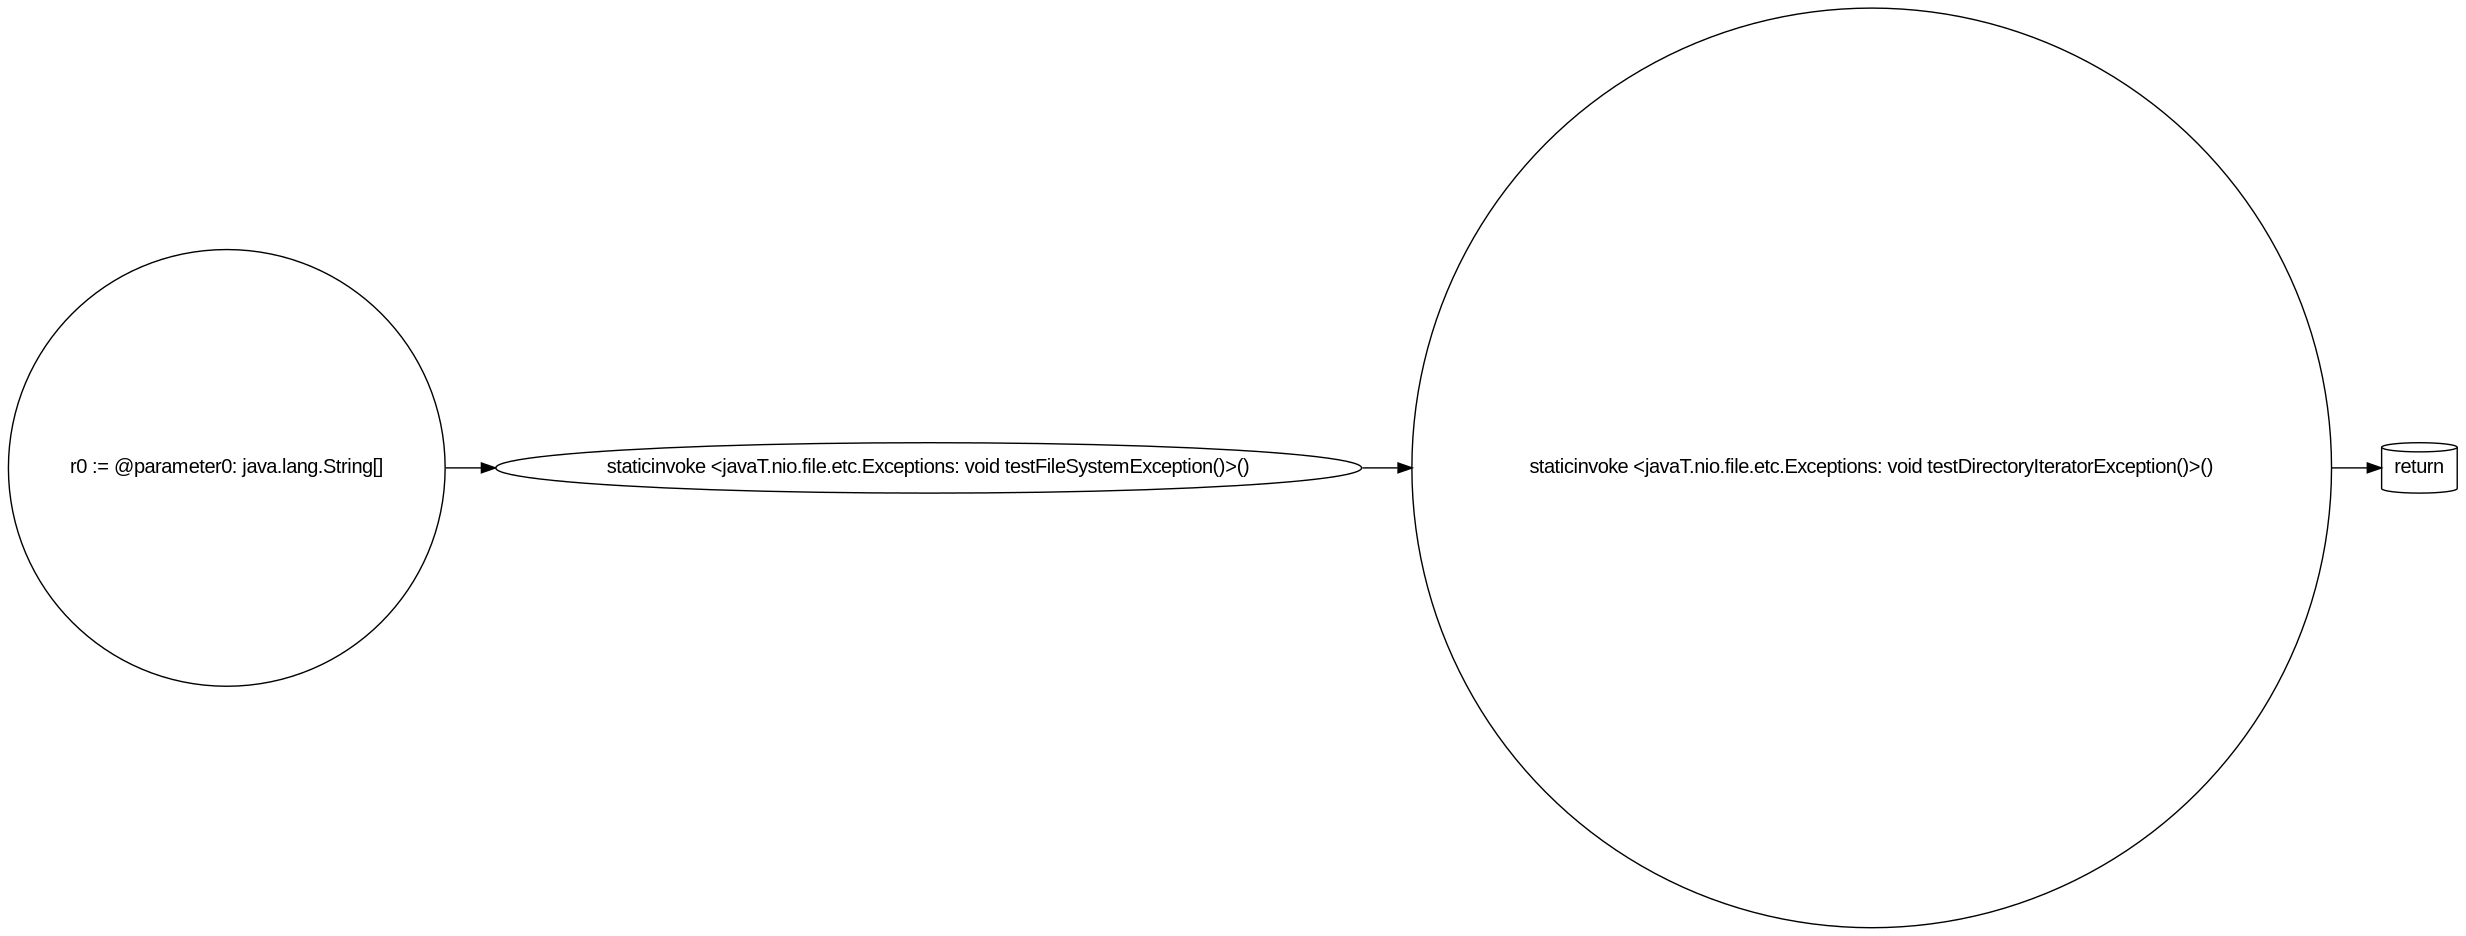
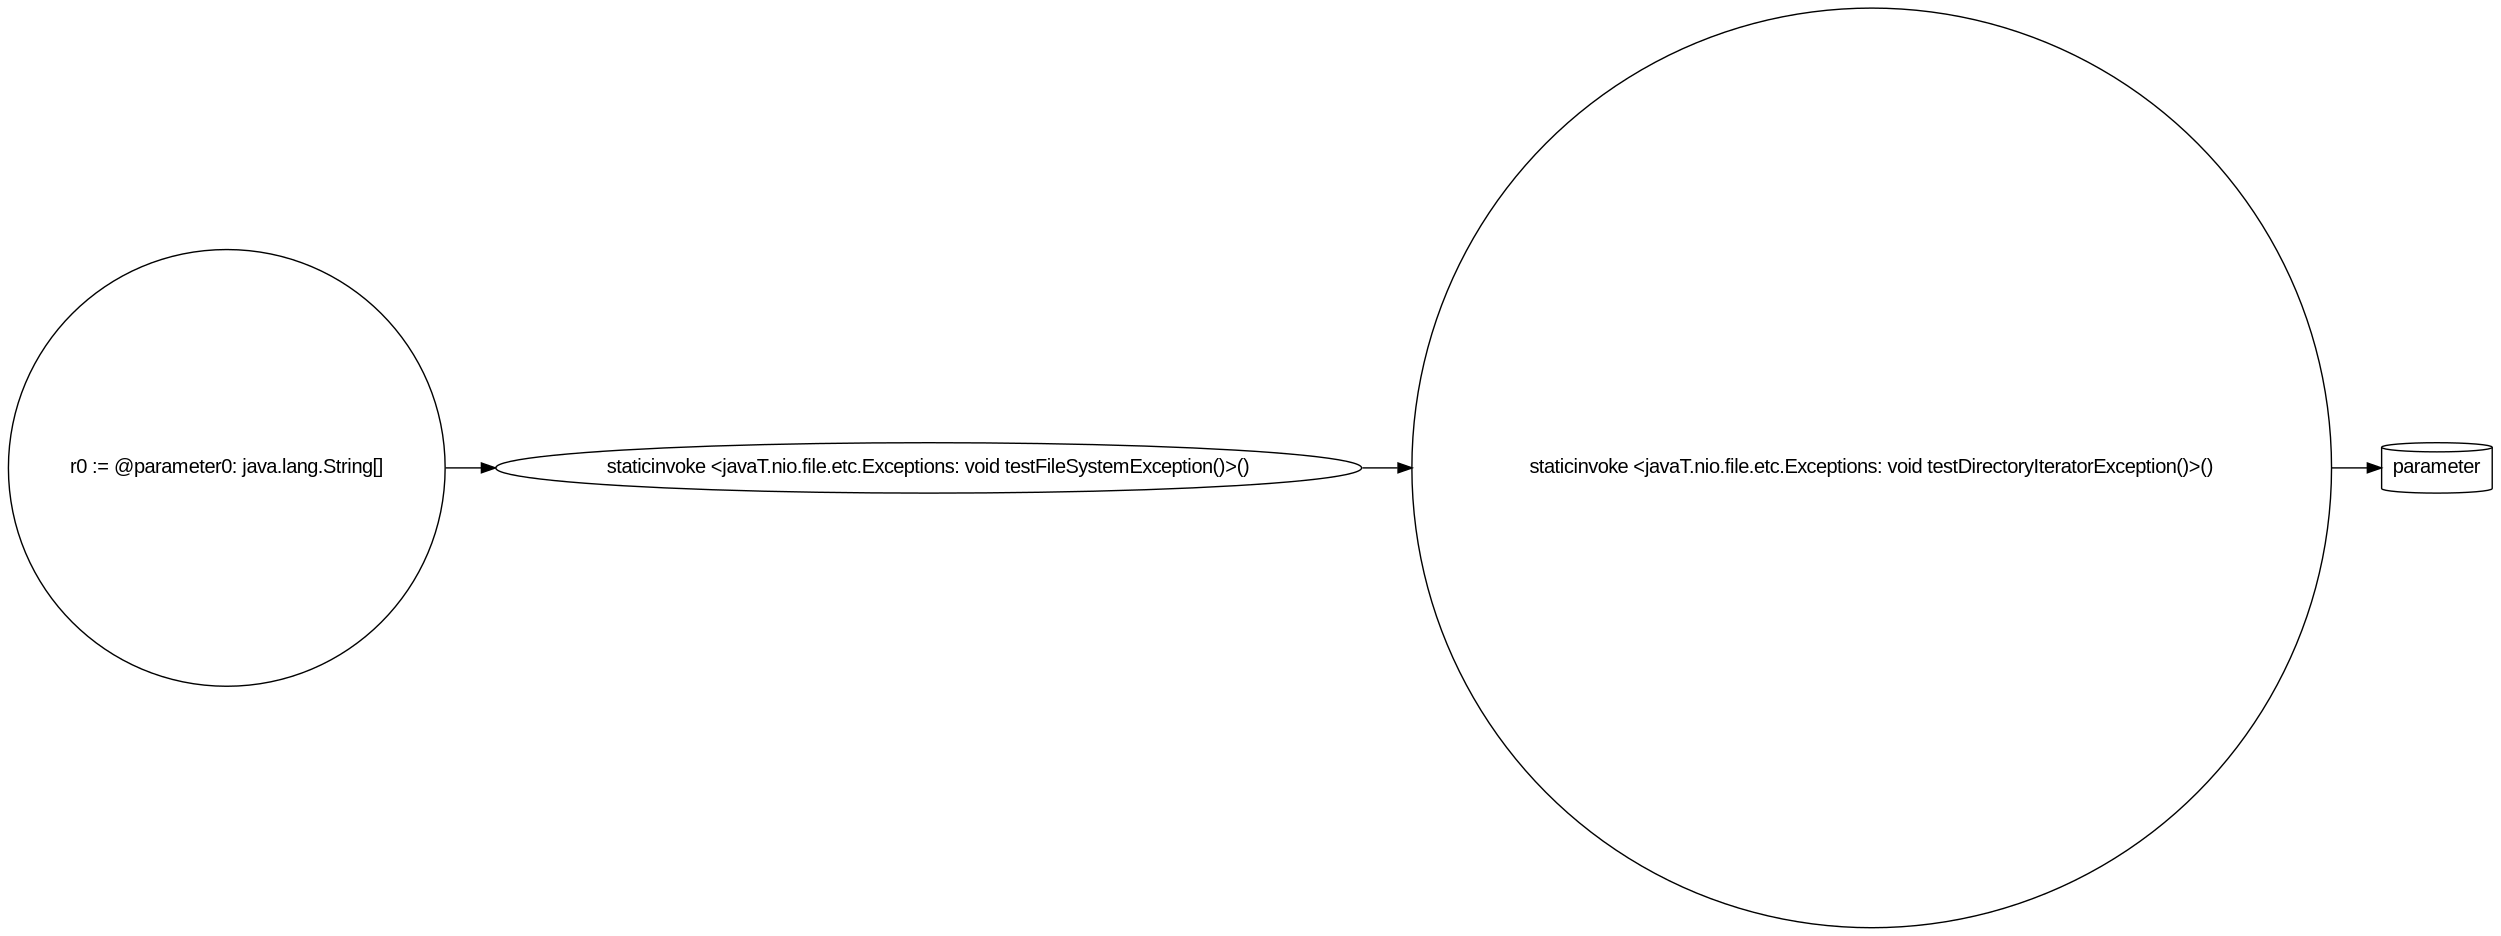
(2419, 468) -> (2437, 468)
